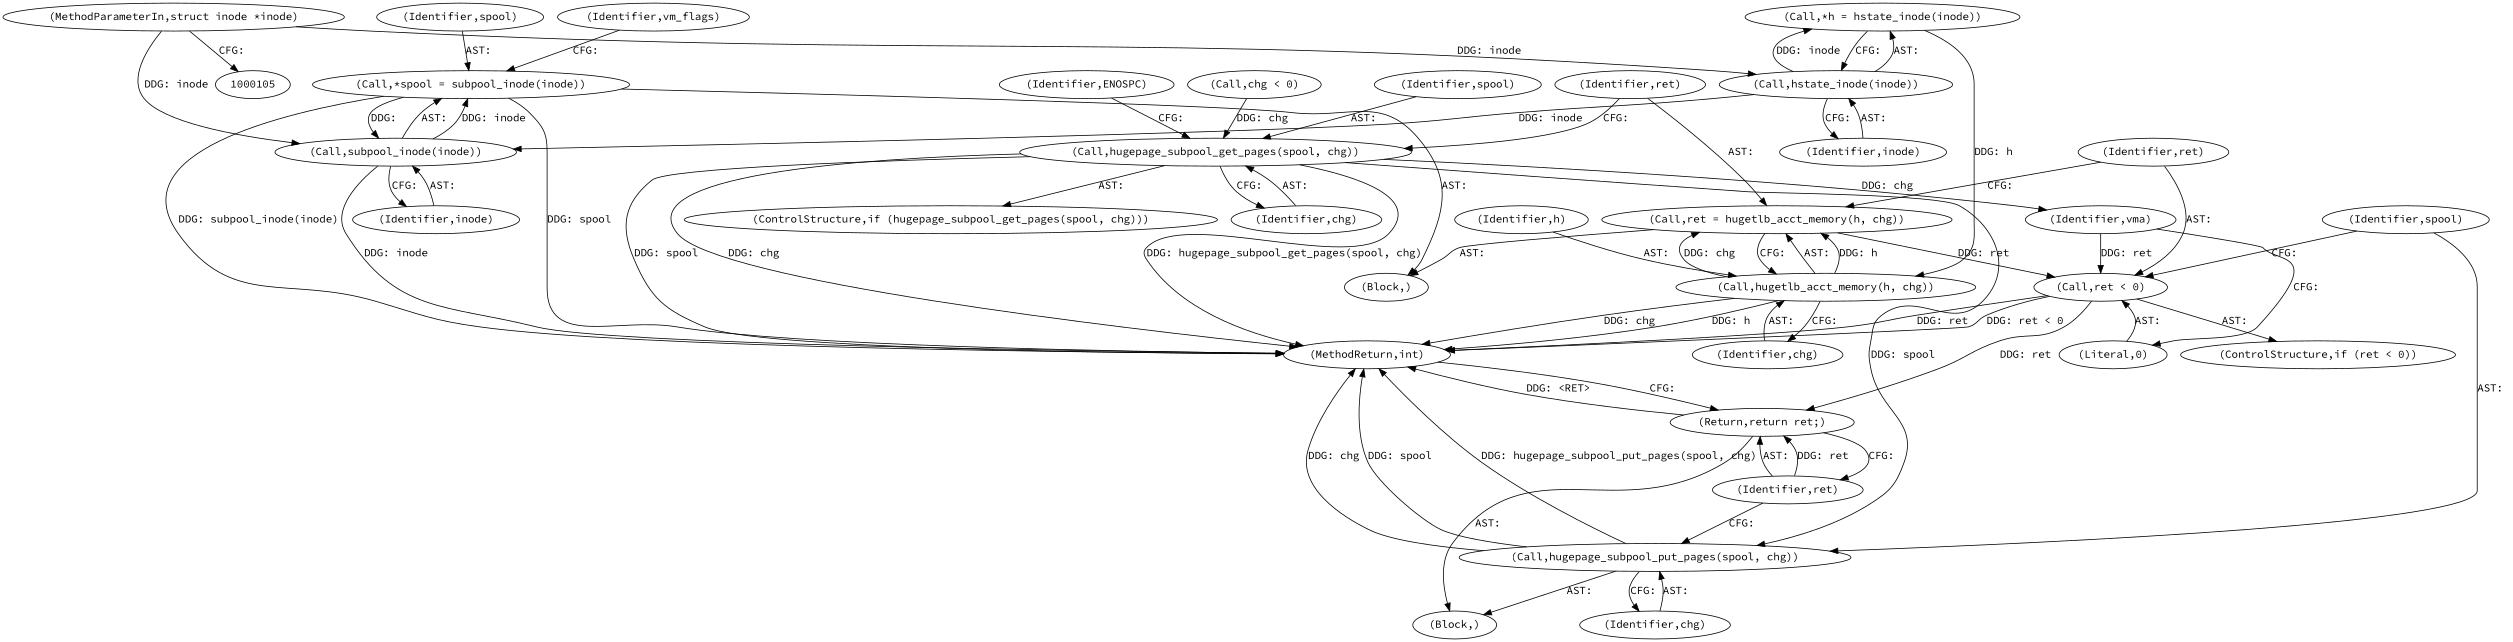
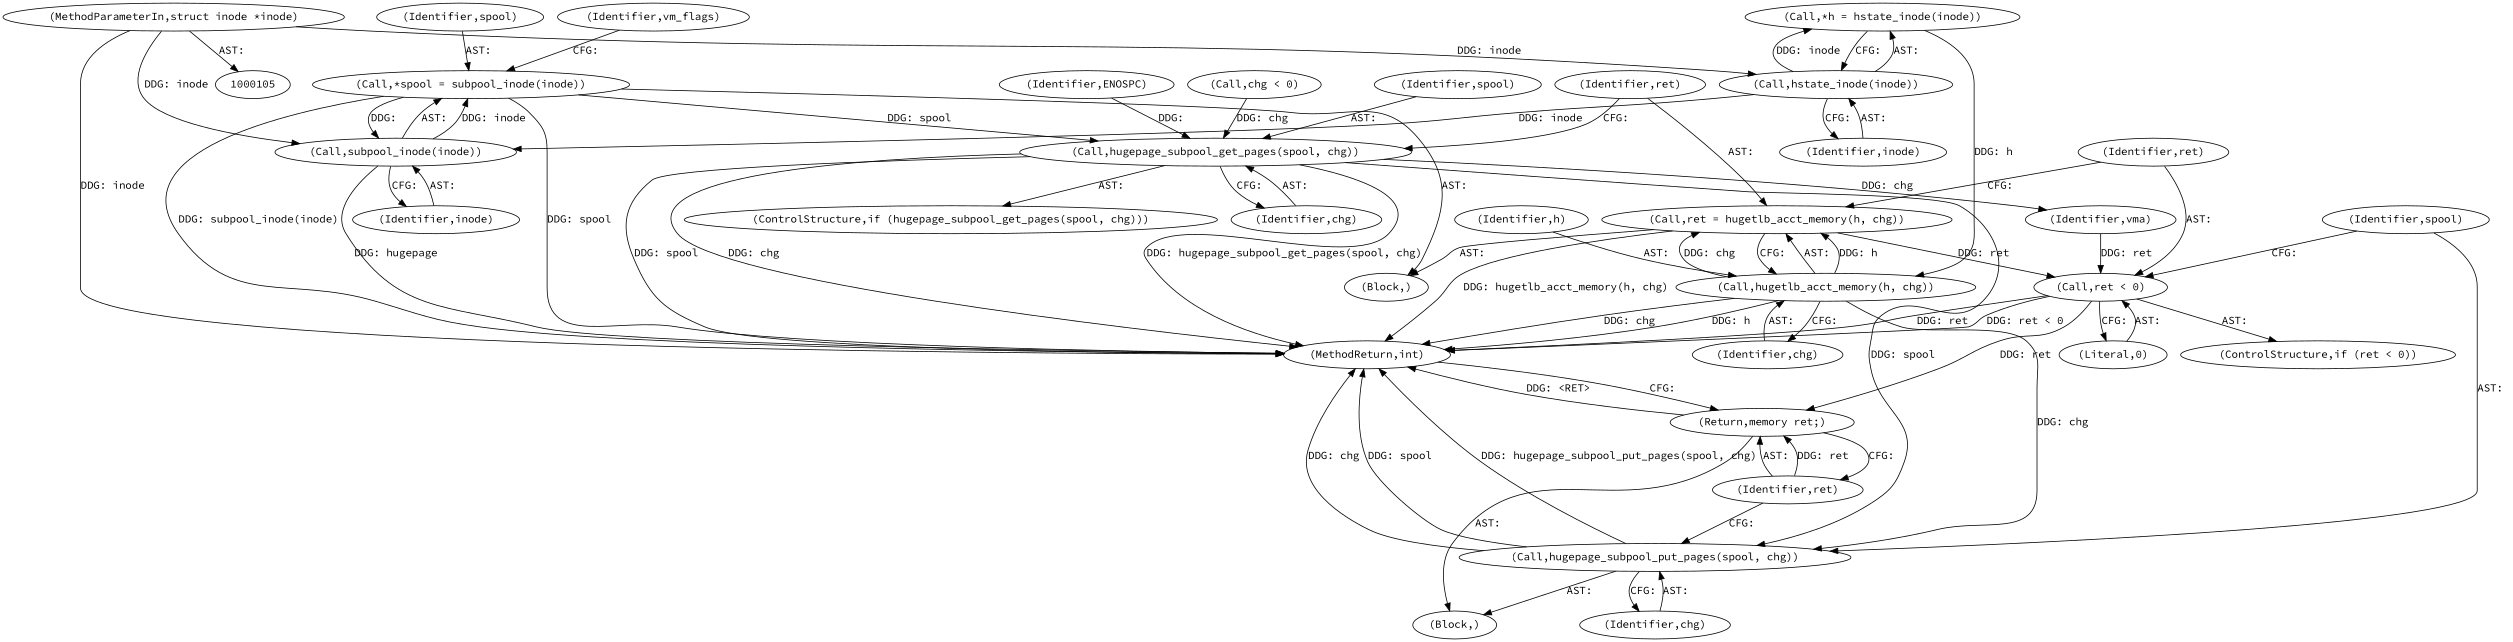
(235, 51) -> (235, 51)
none -> (834, 118)
(1174, 118) -> (1174, 118)
(396, 253) -> (396, 253)
none -> (1519, 255)
(2291, 280) -> (2100, 318)
none -> (534, 342)
(1762, 422) -> (1762, 422)
none -> (2037, 439)
